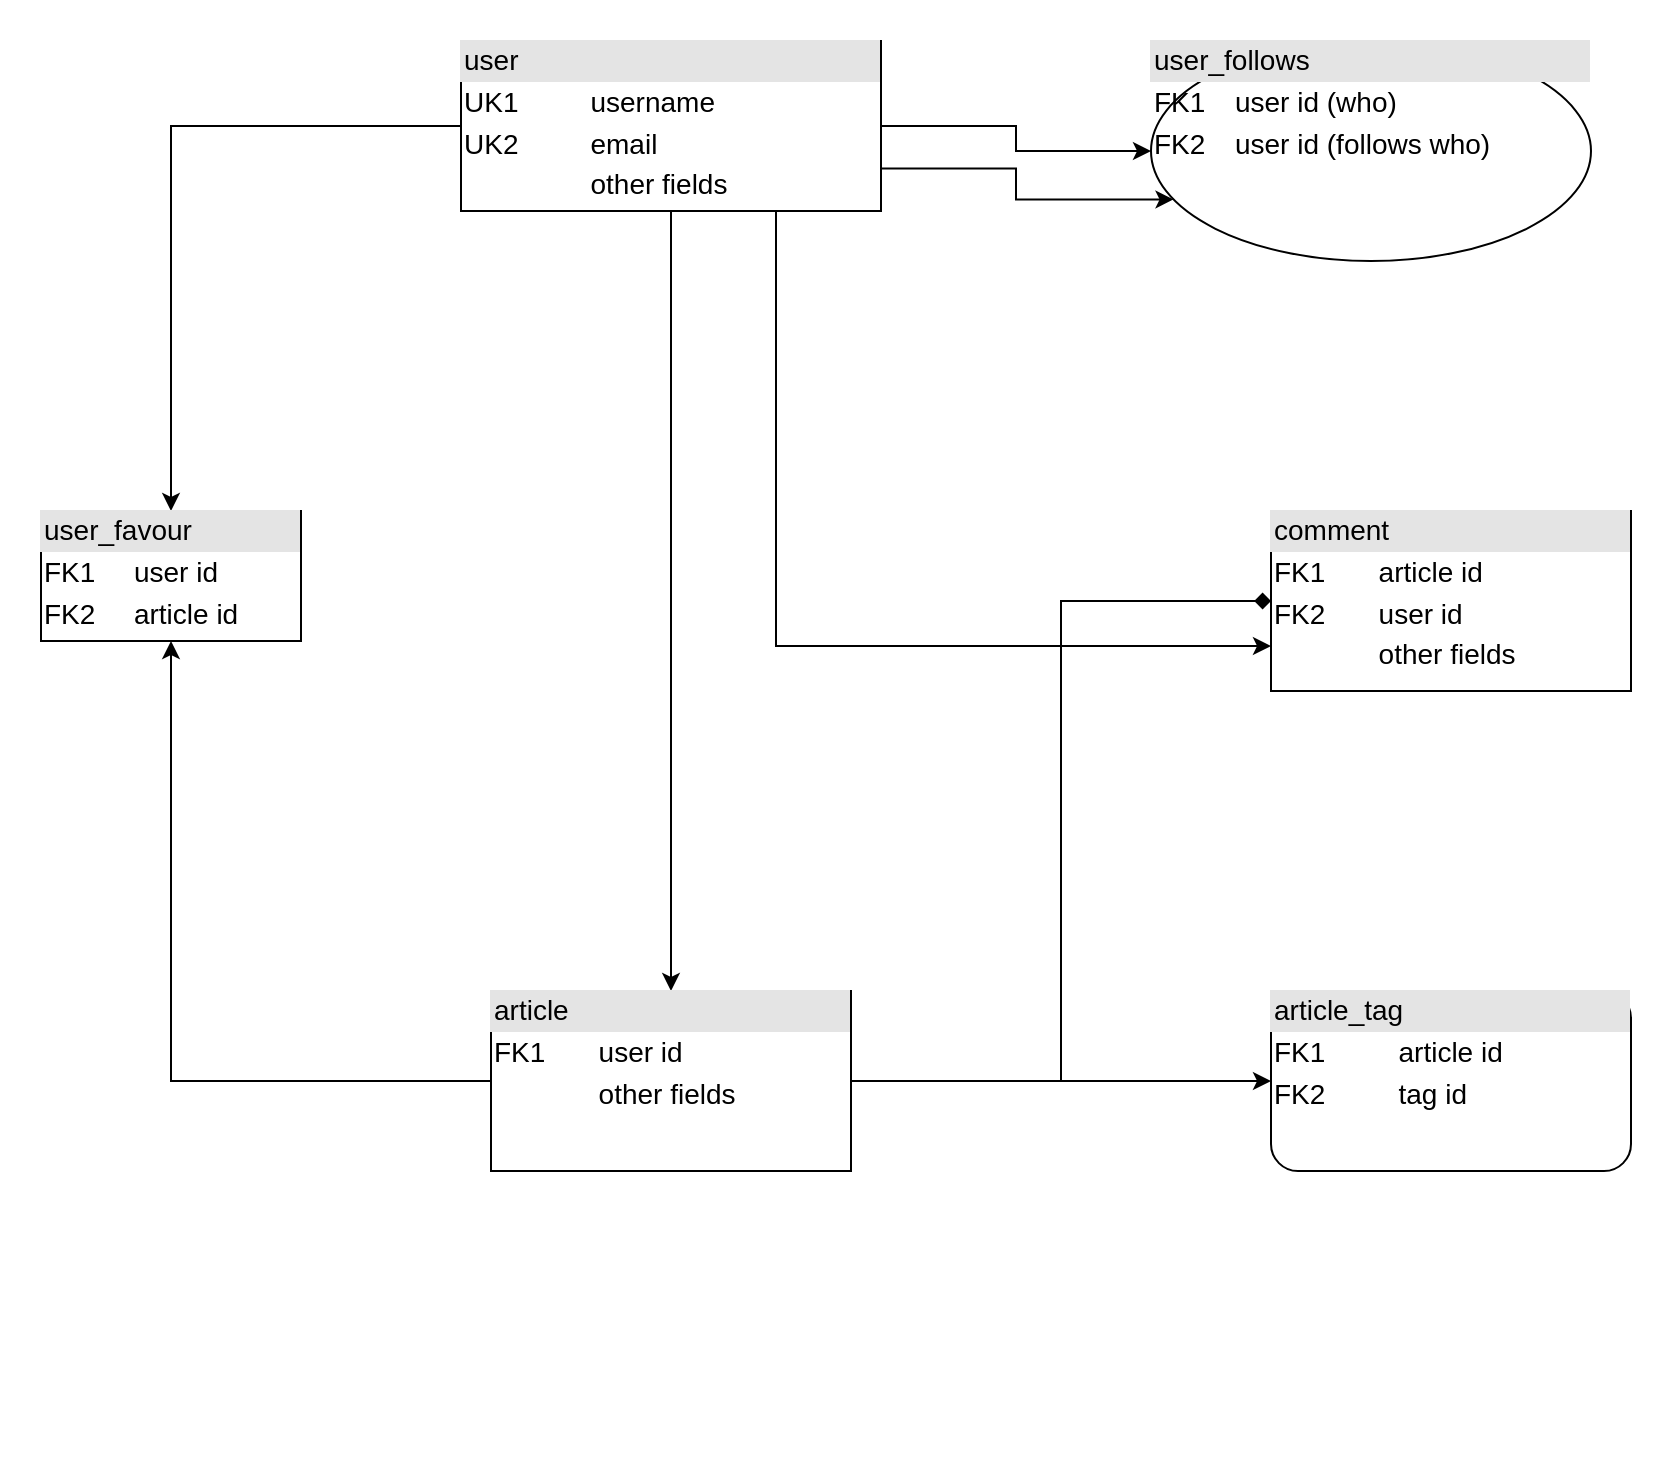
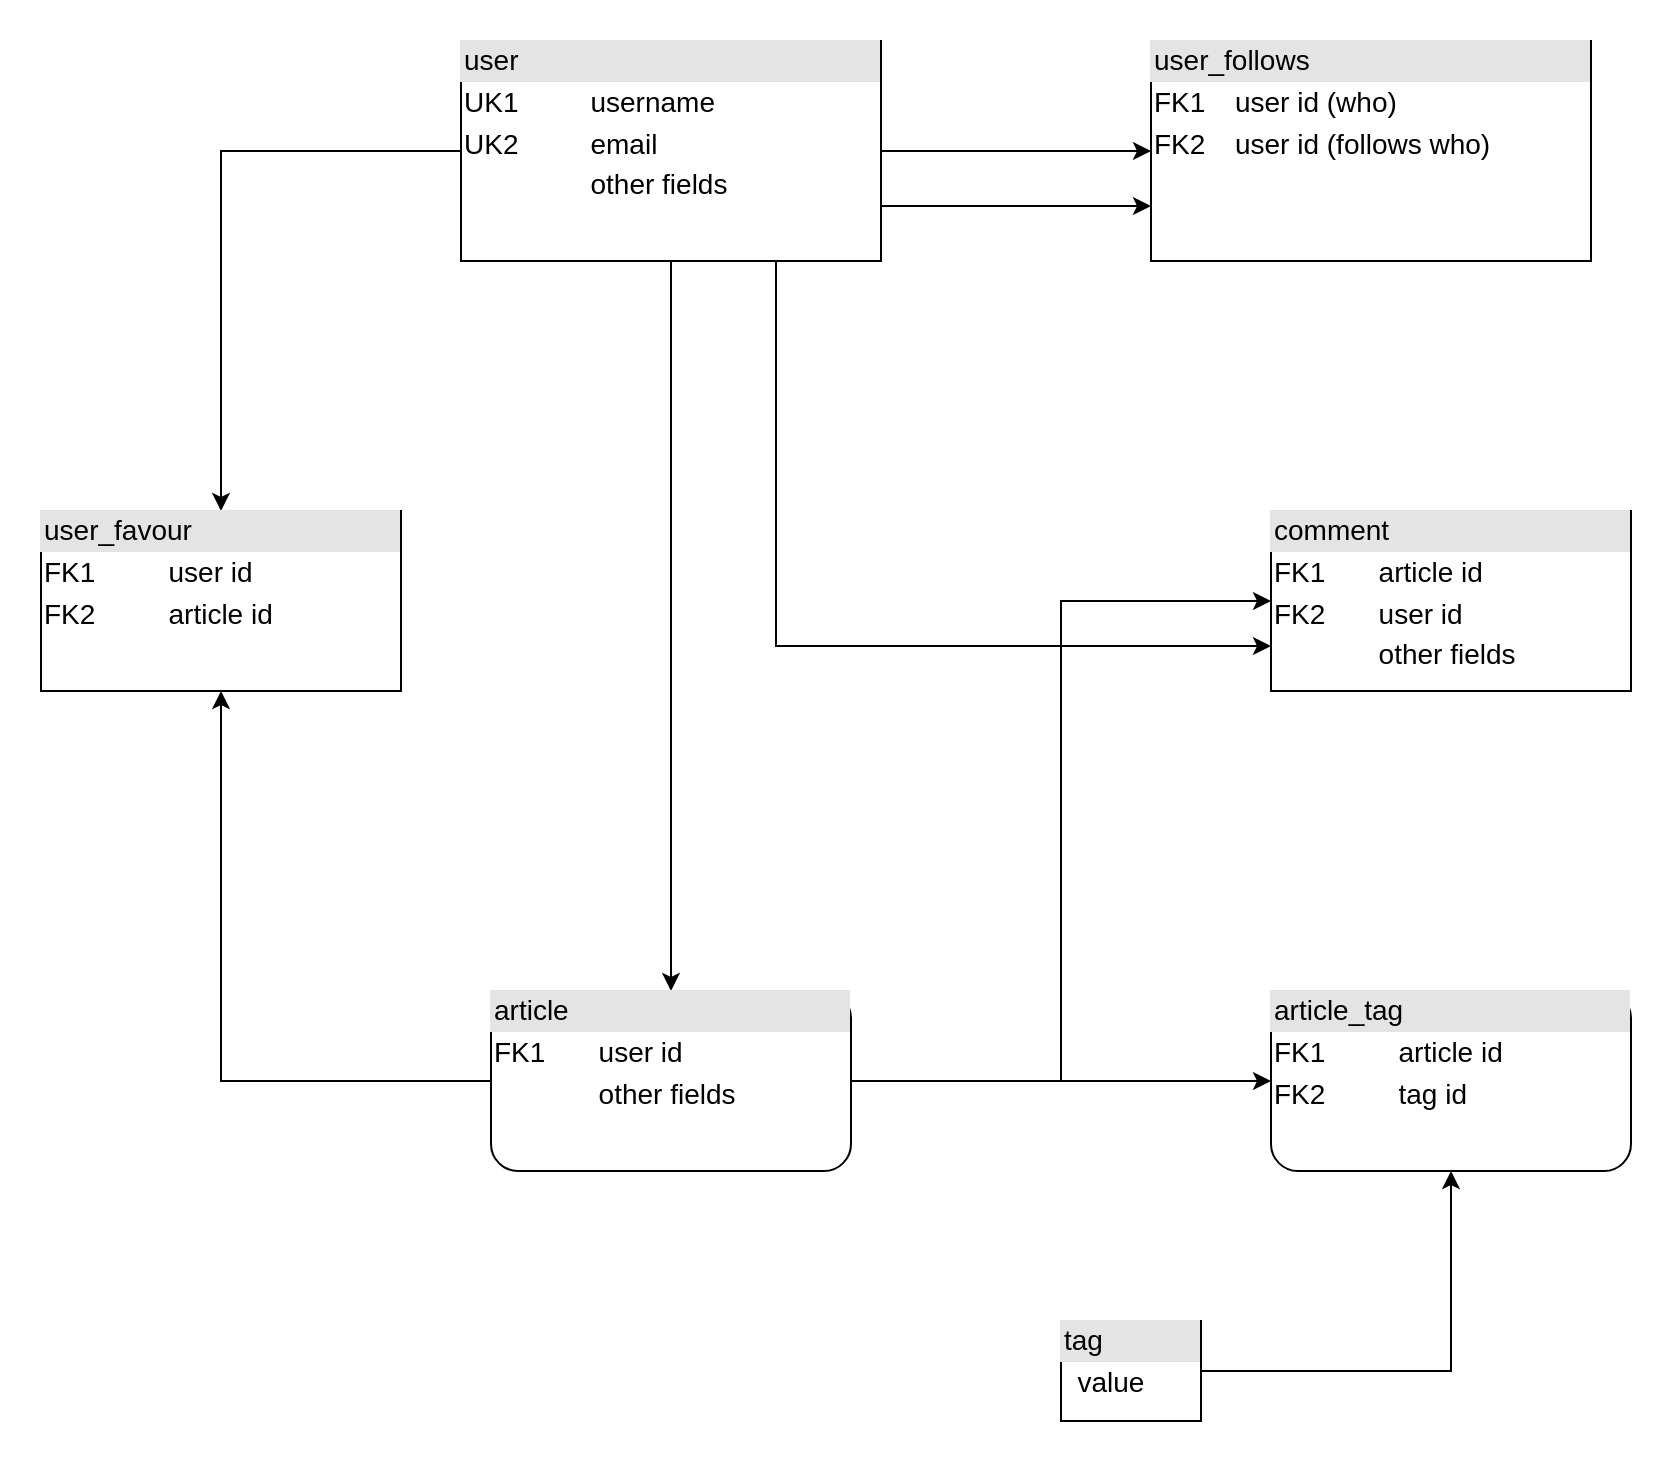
(671, 126) -> (671, 151)
(1371, 151) -> (1371, 151)
(171, 576) -> (221, 601)
(1254, 601) -> (1255, 601)
(671, 1081) -> (671, 1081)
none -> (1131, 1371)
none -> (1419, 1371)
